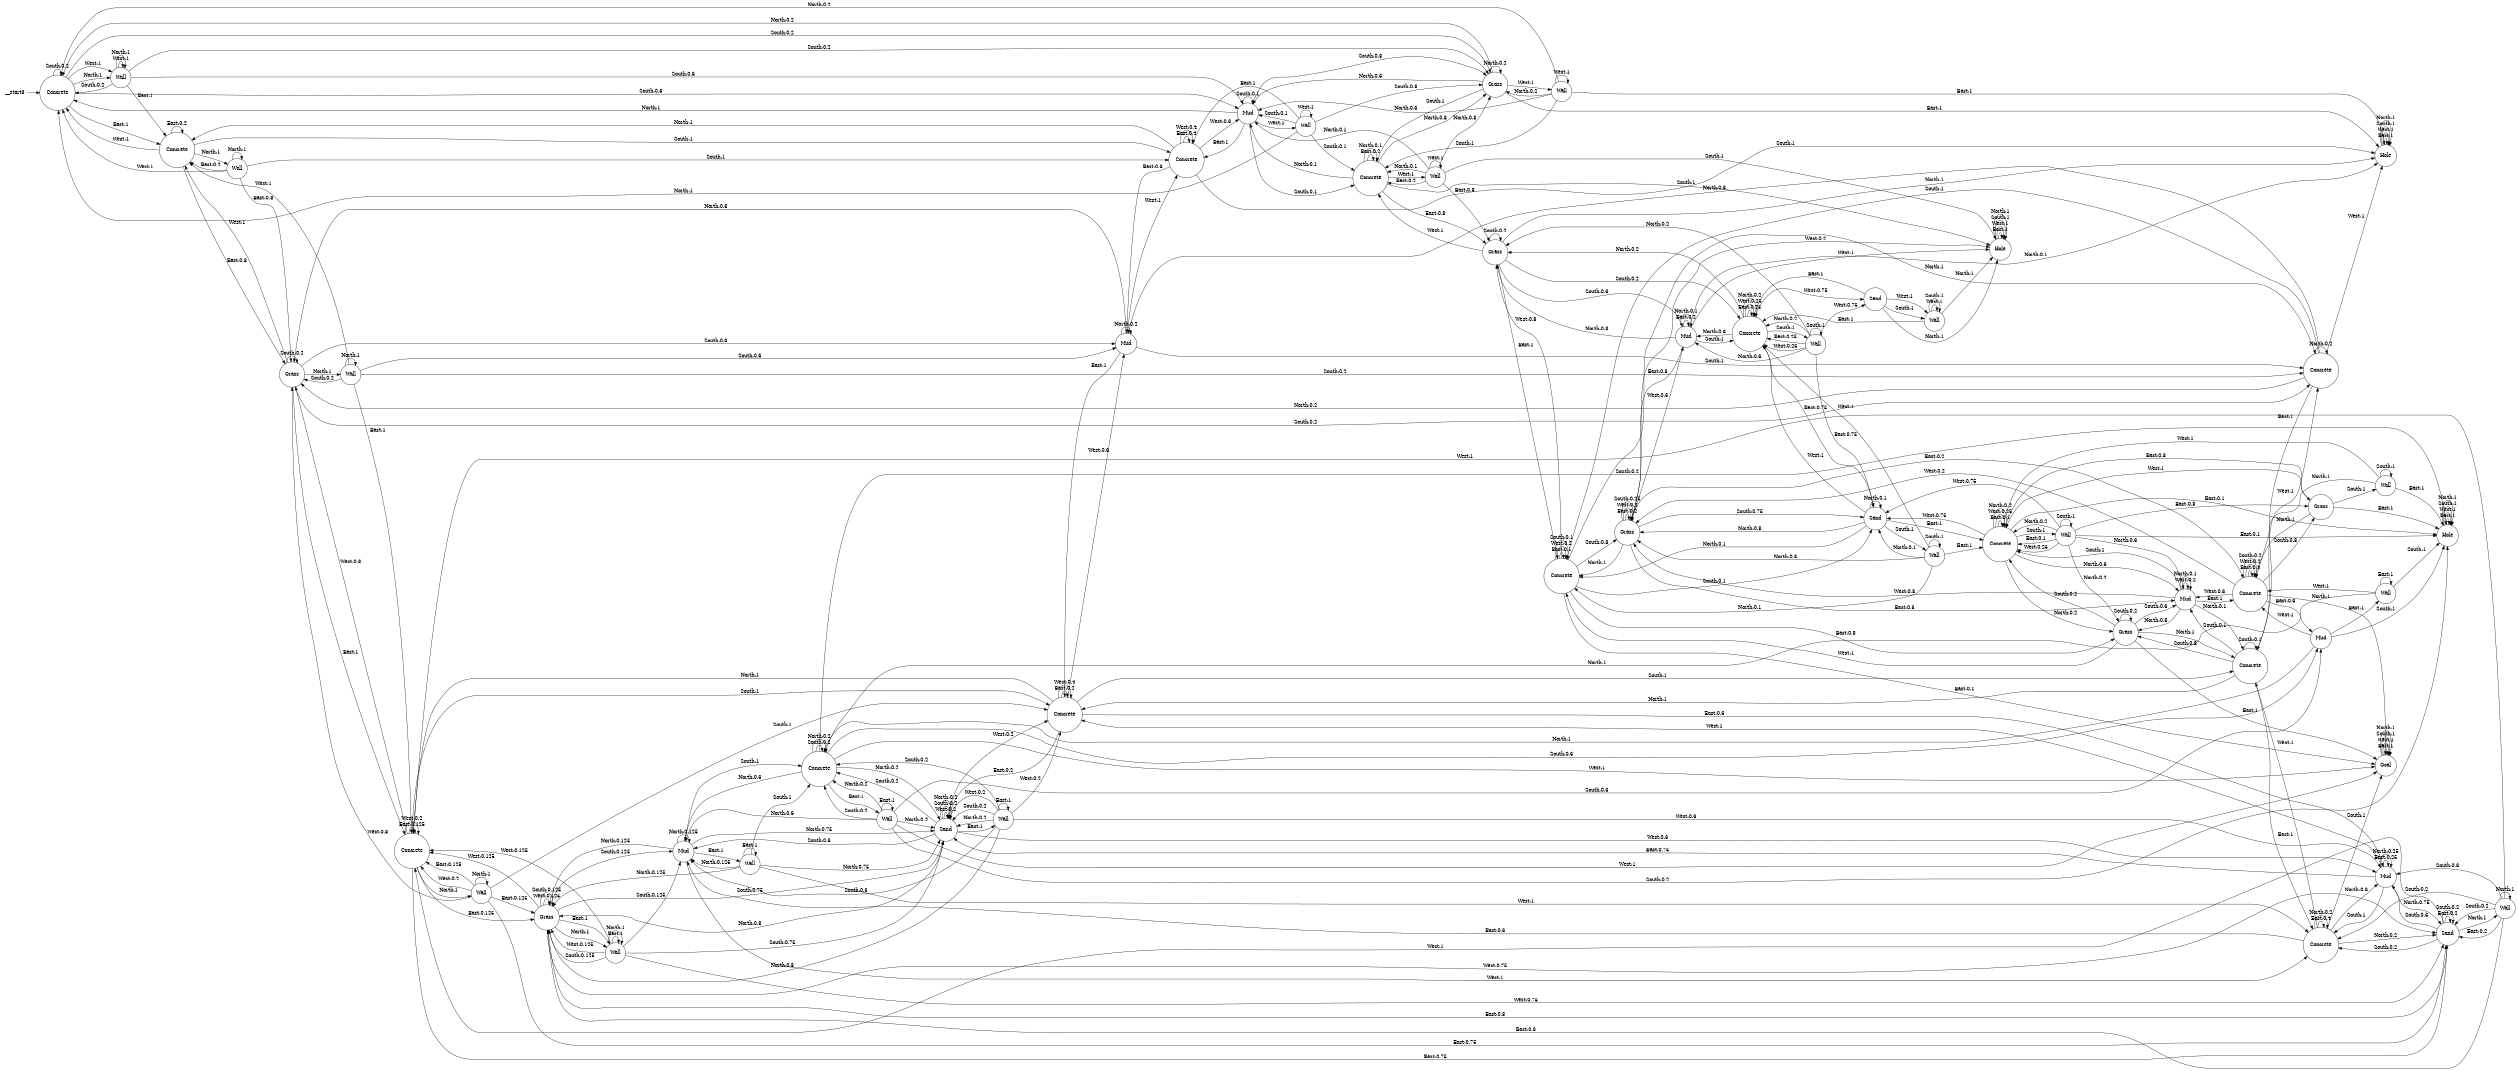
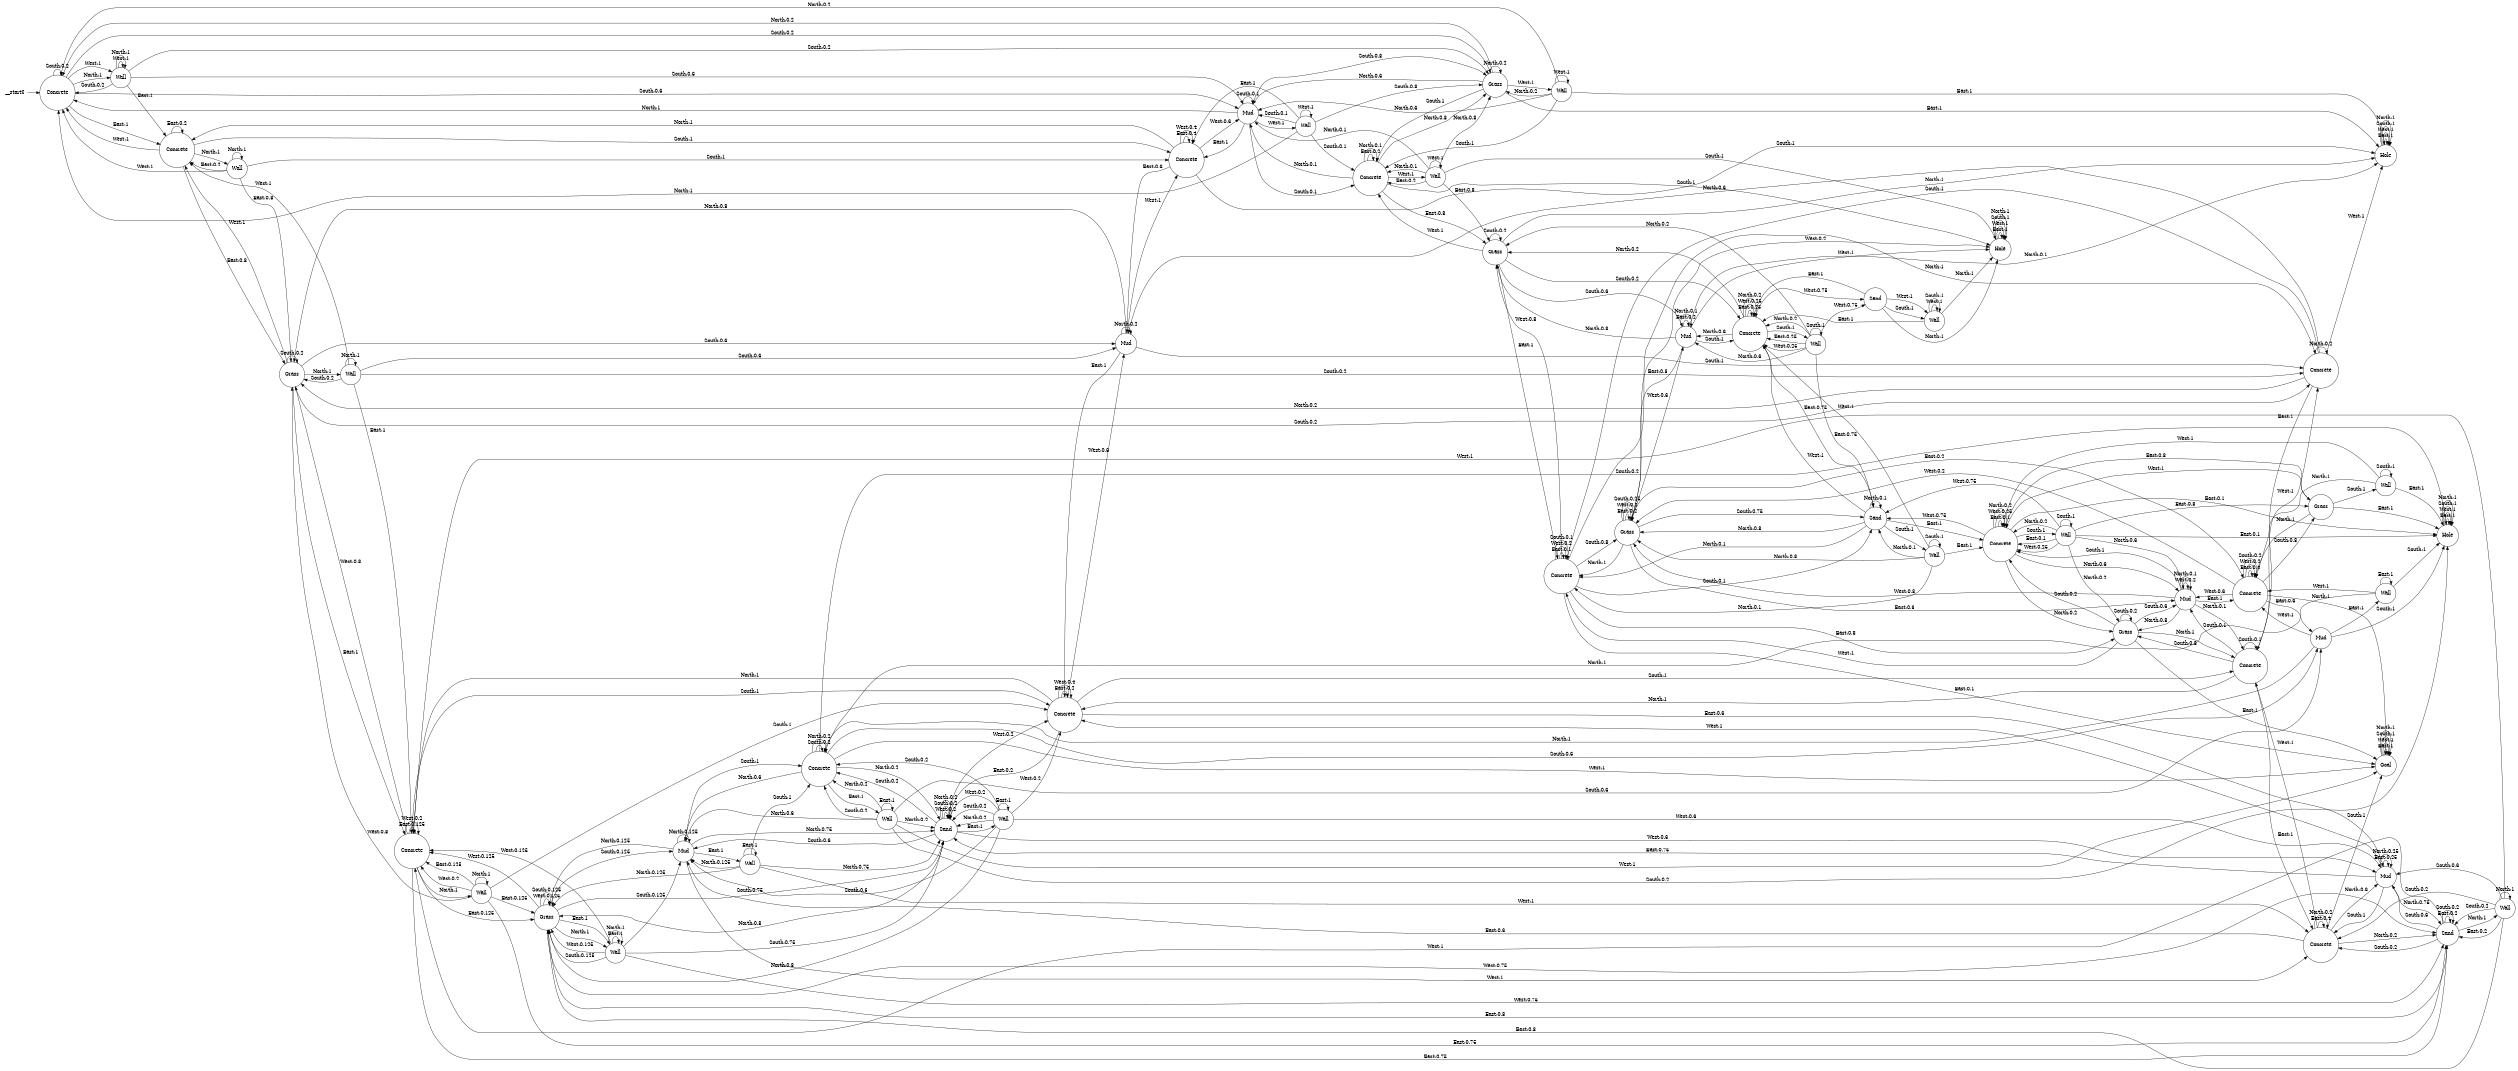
(15, 93) -> (15, 93)
